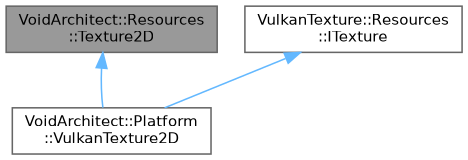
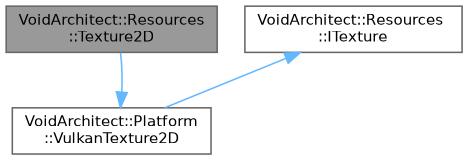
(353, 29) -> (353, 29)
(101, 88) -> (122, 72)
